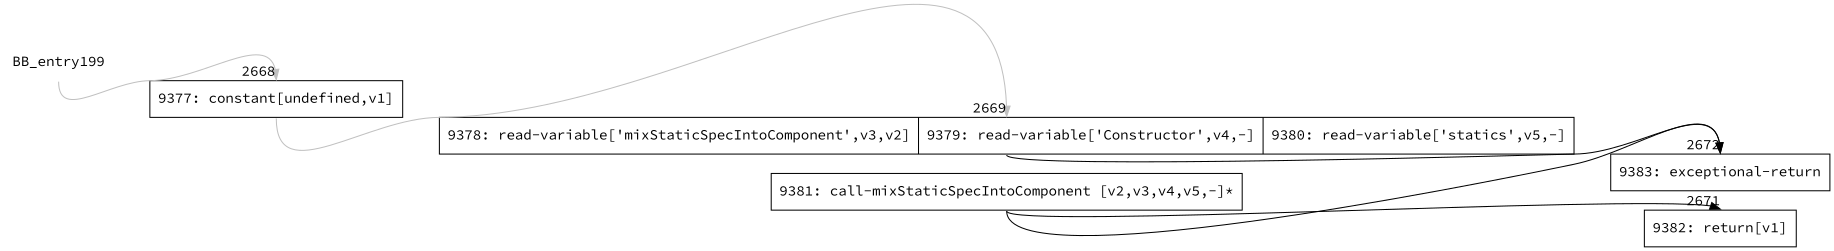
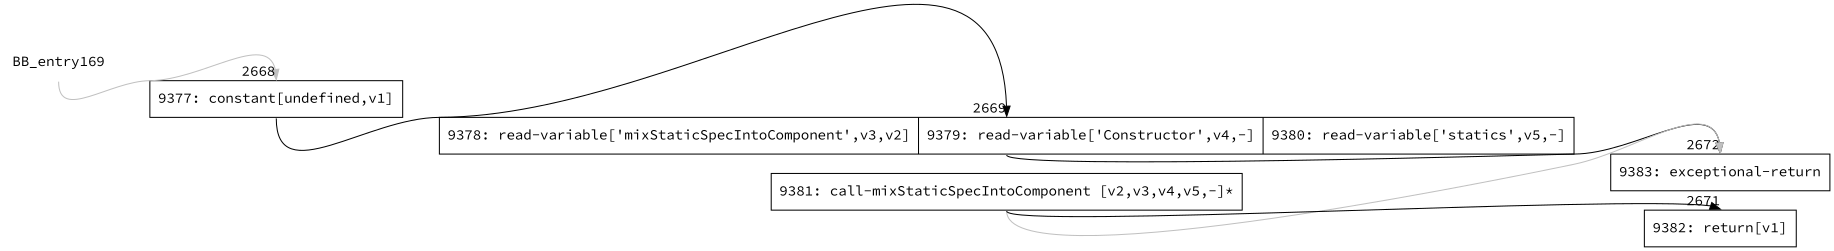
(59, 62) -> (59, 62)
(662, 72) -> (662, 72)
(1368, 203) -> (1368, 203)
